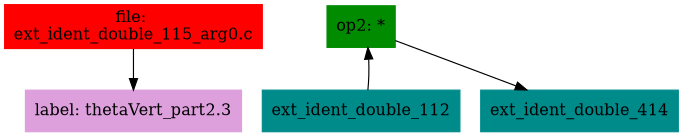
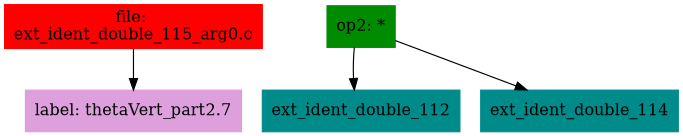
(369, 75) -> (353, 63)
(133, 111) -> (133, 111)
(580, 111) -> (580, 111)
